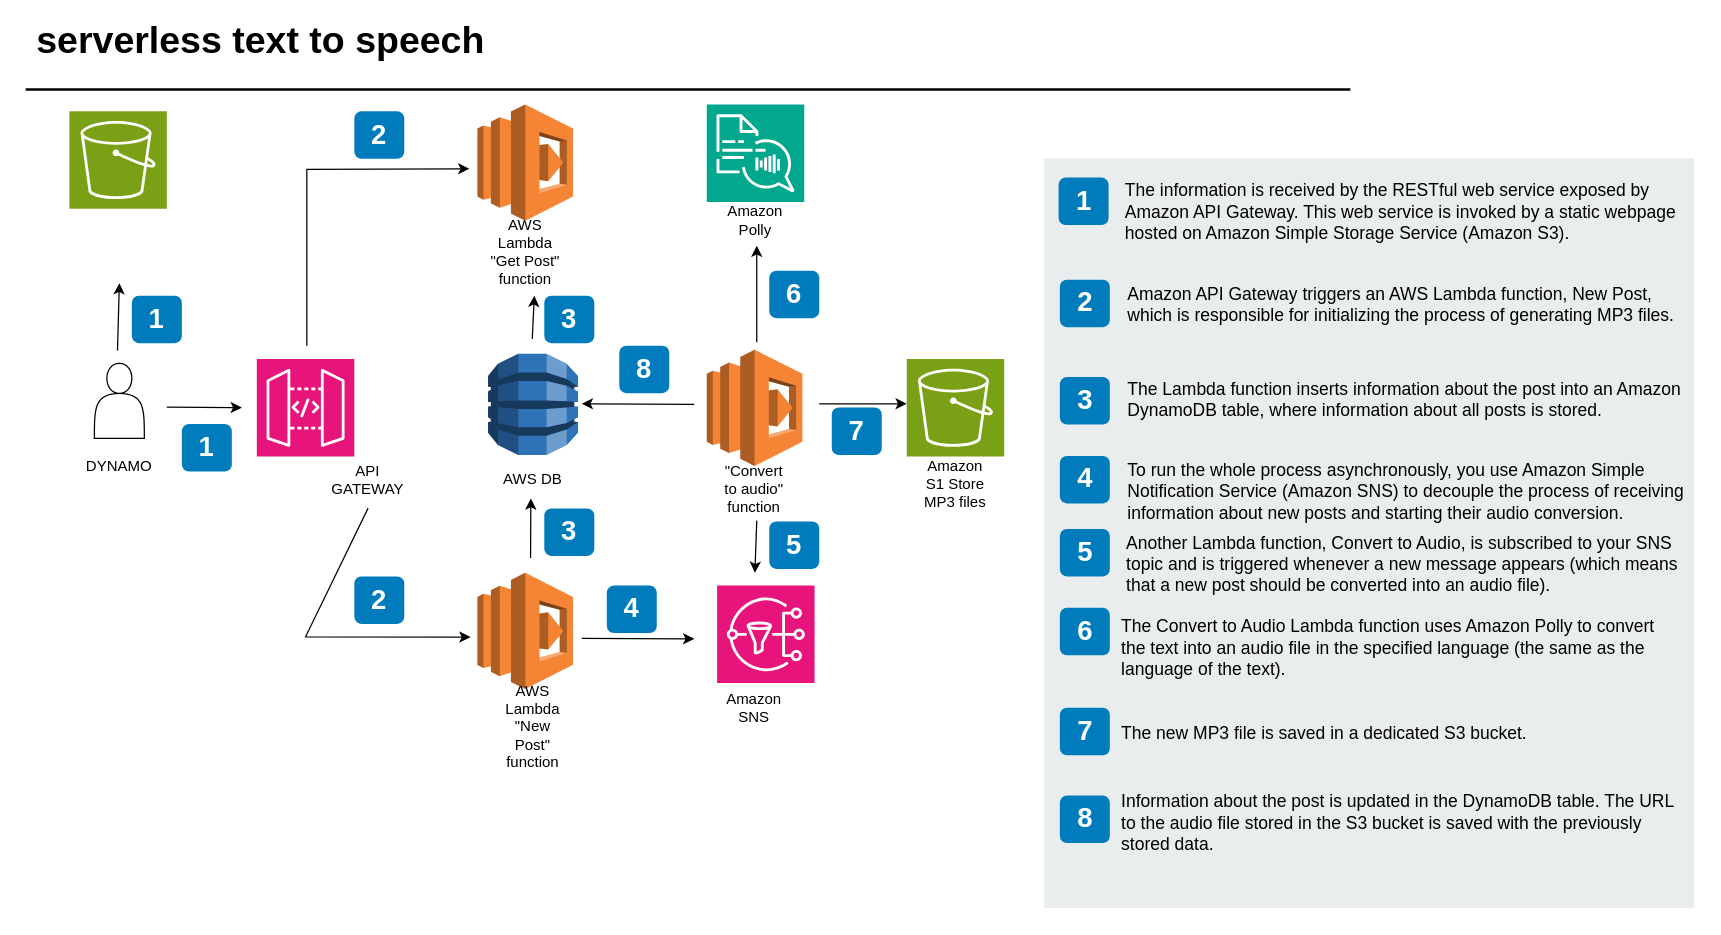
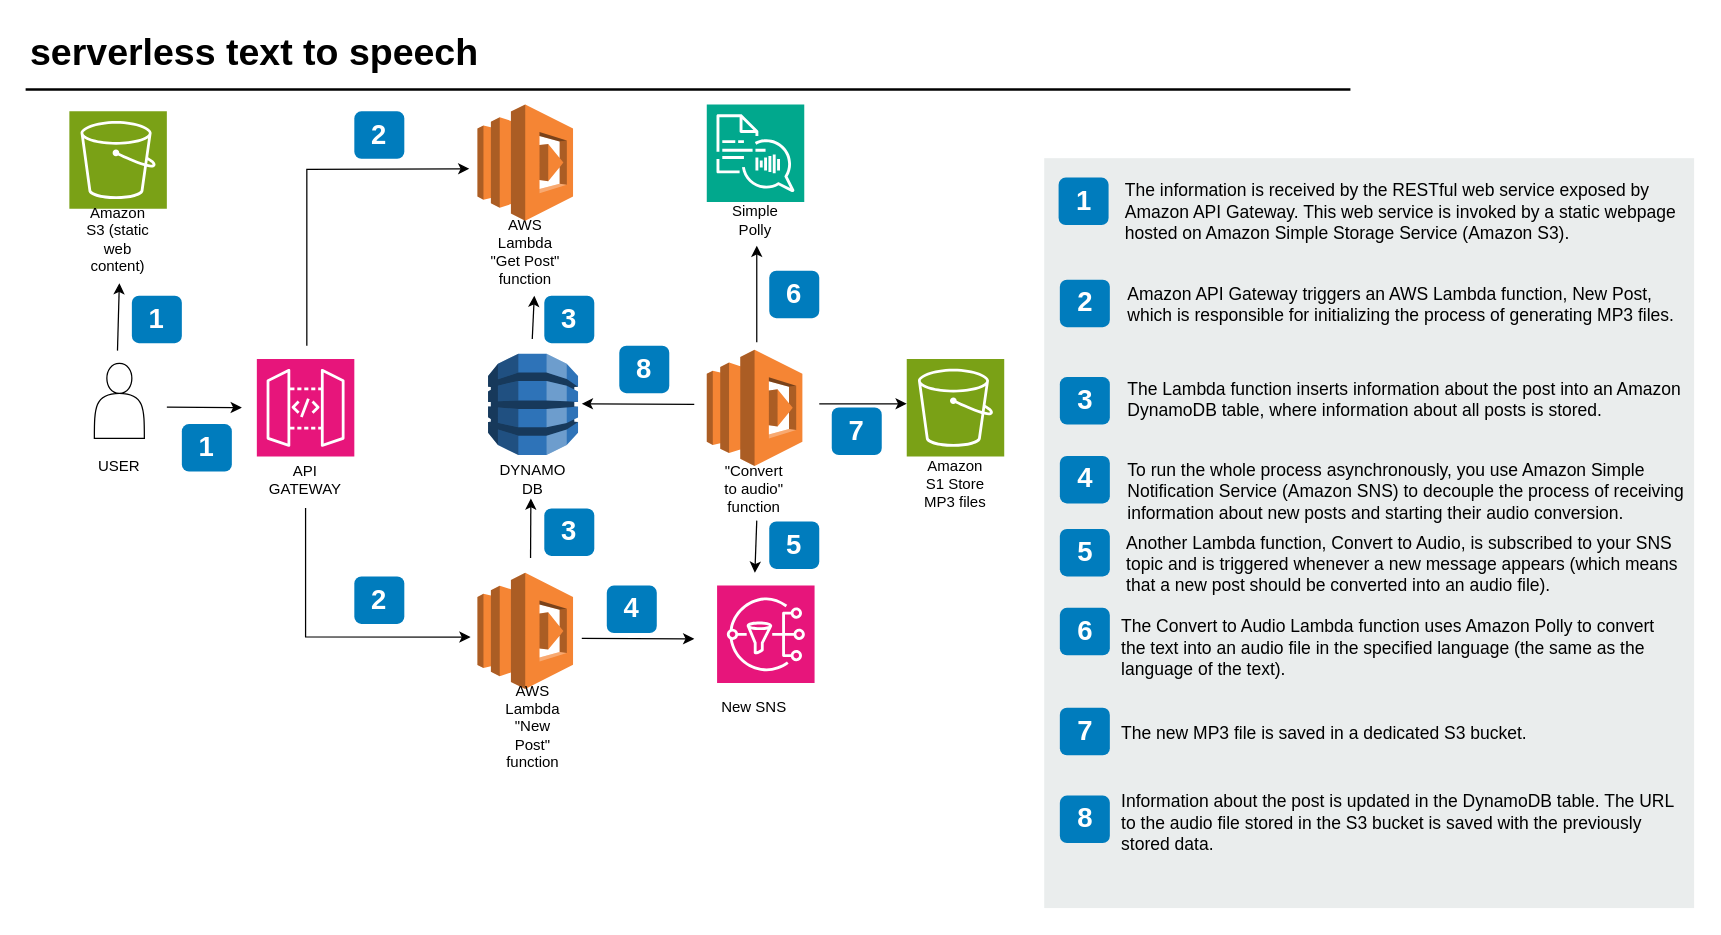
(259, 39) -> (253, 51)
(756, 221) -> (756, 221)
none -> (118, 239)
(119, 476) -> (119, 476)
(533, 479) -> (533, 479)
(368, 489) -> (306, 489)
(754, 708) -> (754, 708)
